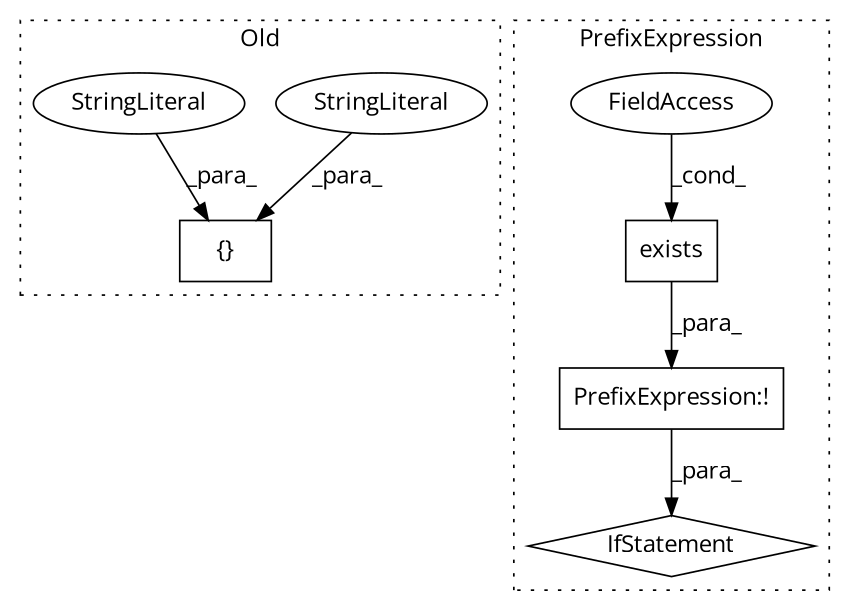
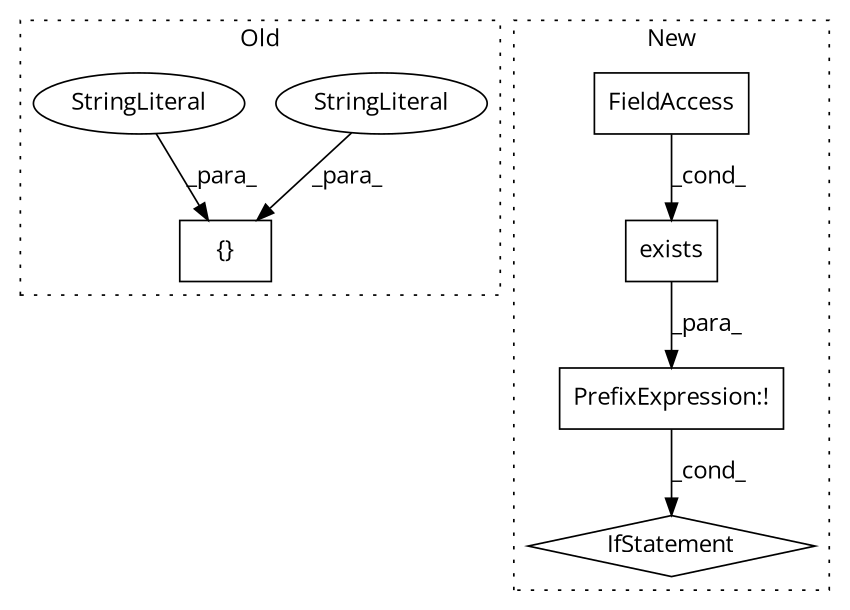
(672, 40) -> (672, 40)
(672, 103) -> (672, 103)
(707, 472) -> (709, 472)
